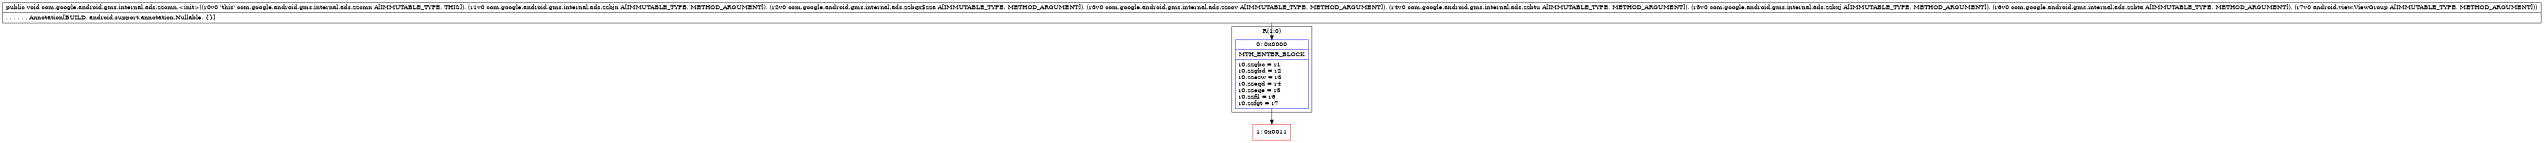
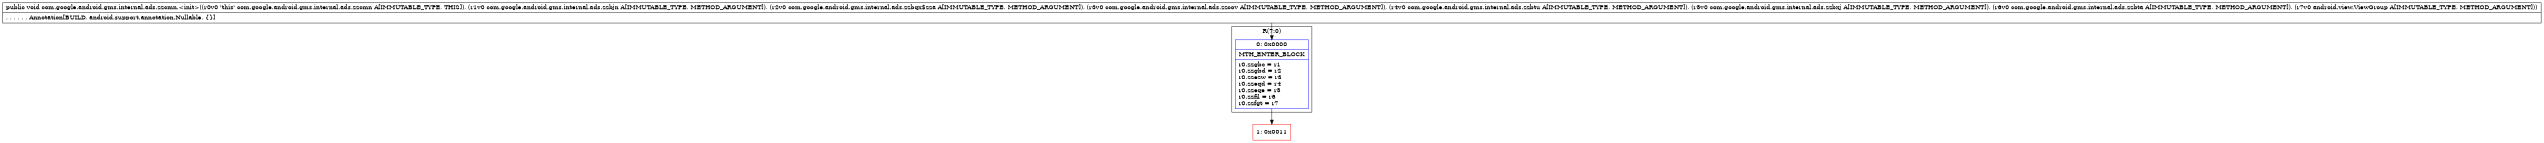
(1272, 31) -> (1272, 31)
